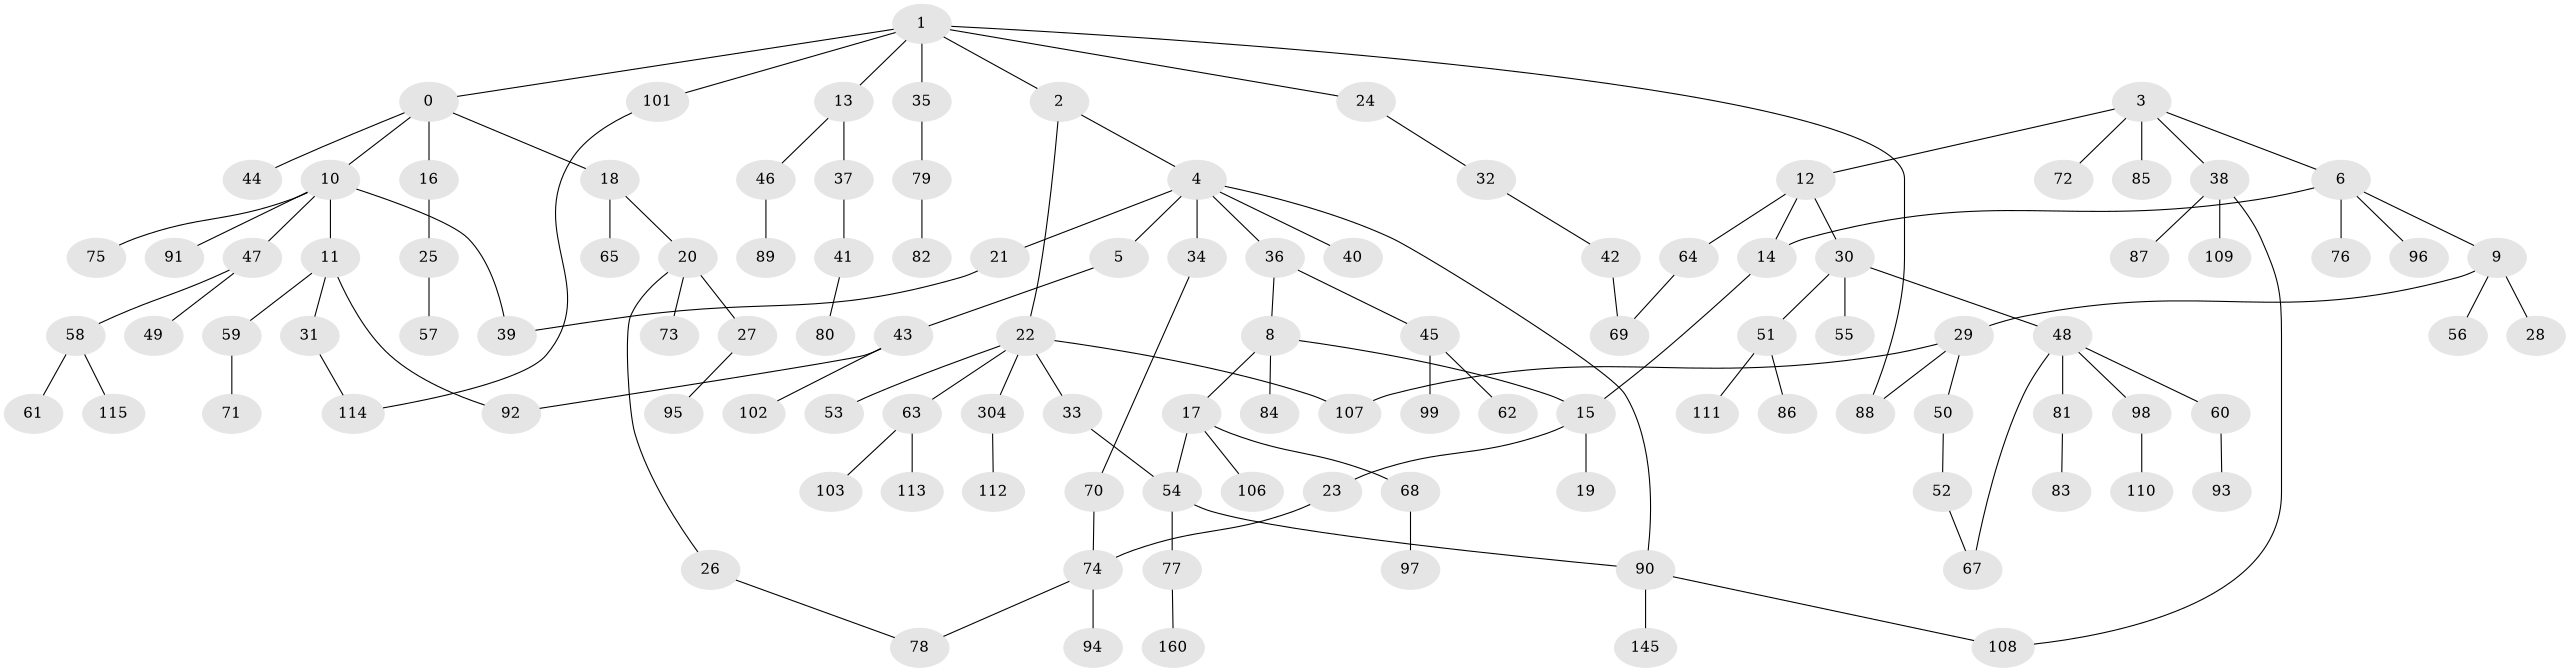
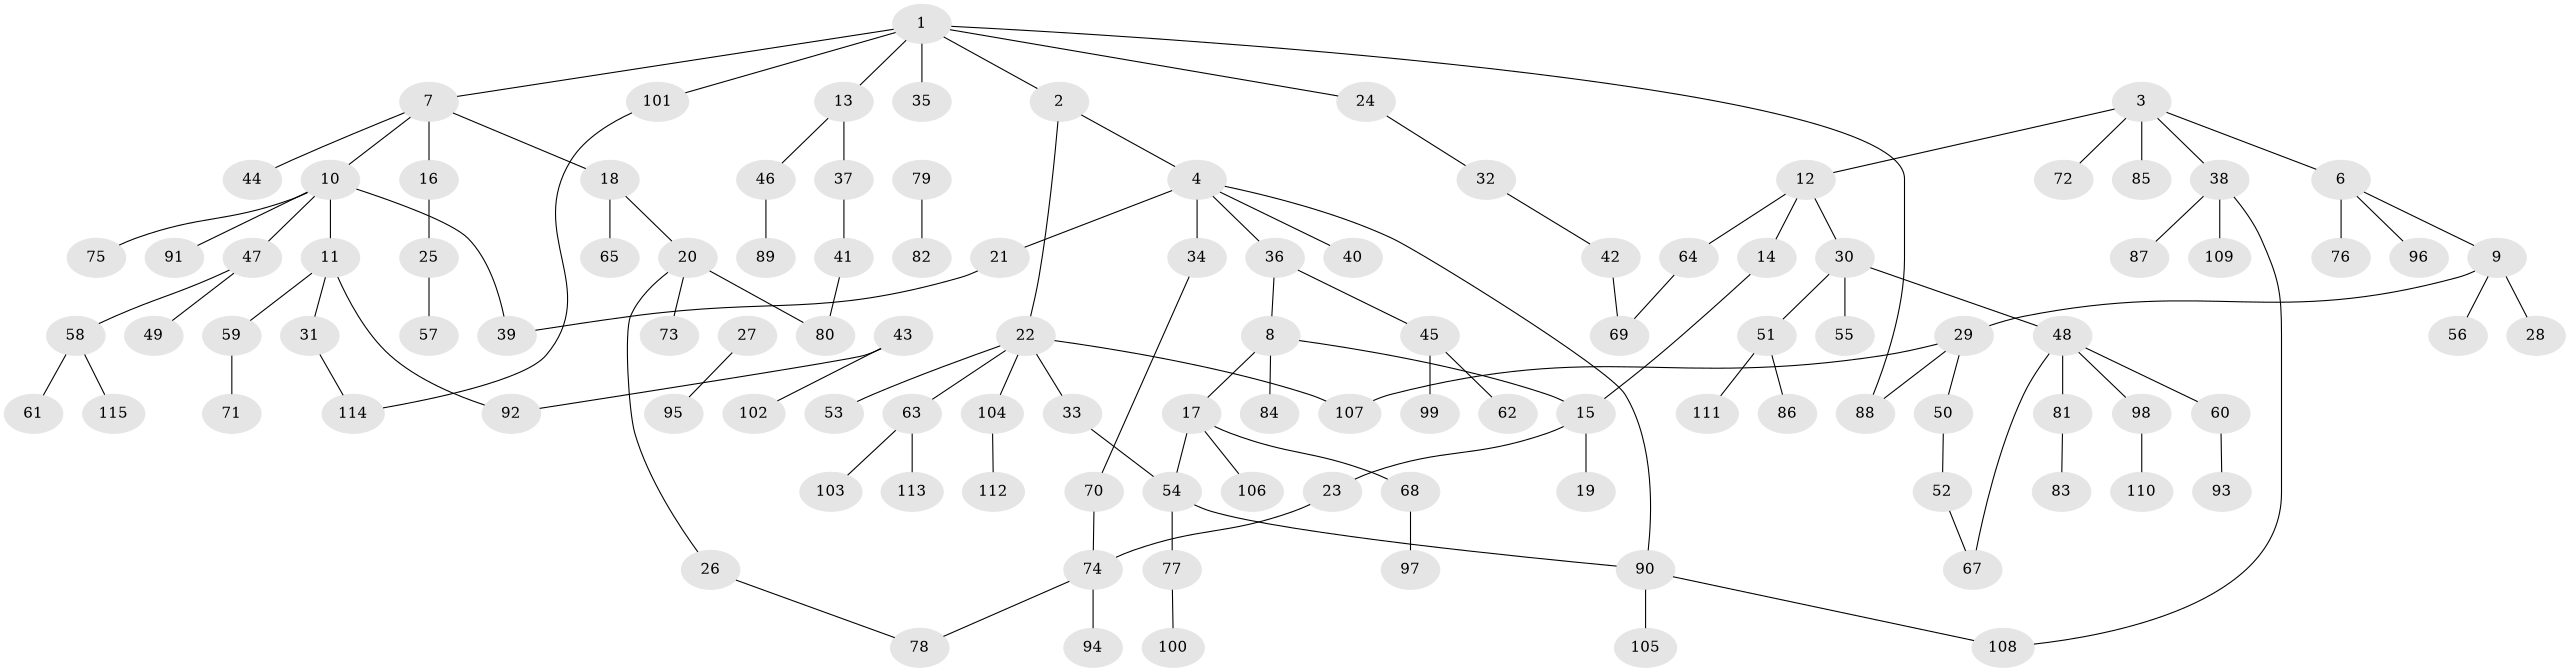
(429, 102) -> (429, 102)
(922, 141) -> none
(2051, 211) -> none
(1119, 258) -> none
(718, 297) -> (757, 297)
(992, 414) -> (992, 414)
(1173, 648) -> (1173, 648)
(1646, 648) -> (1646, 648)
